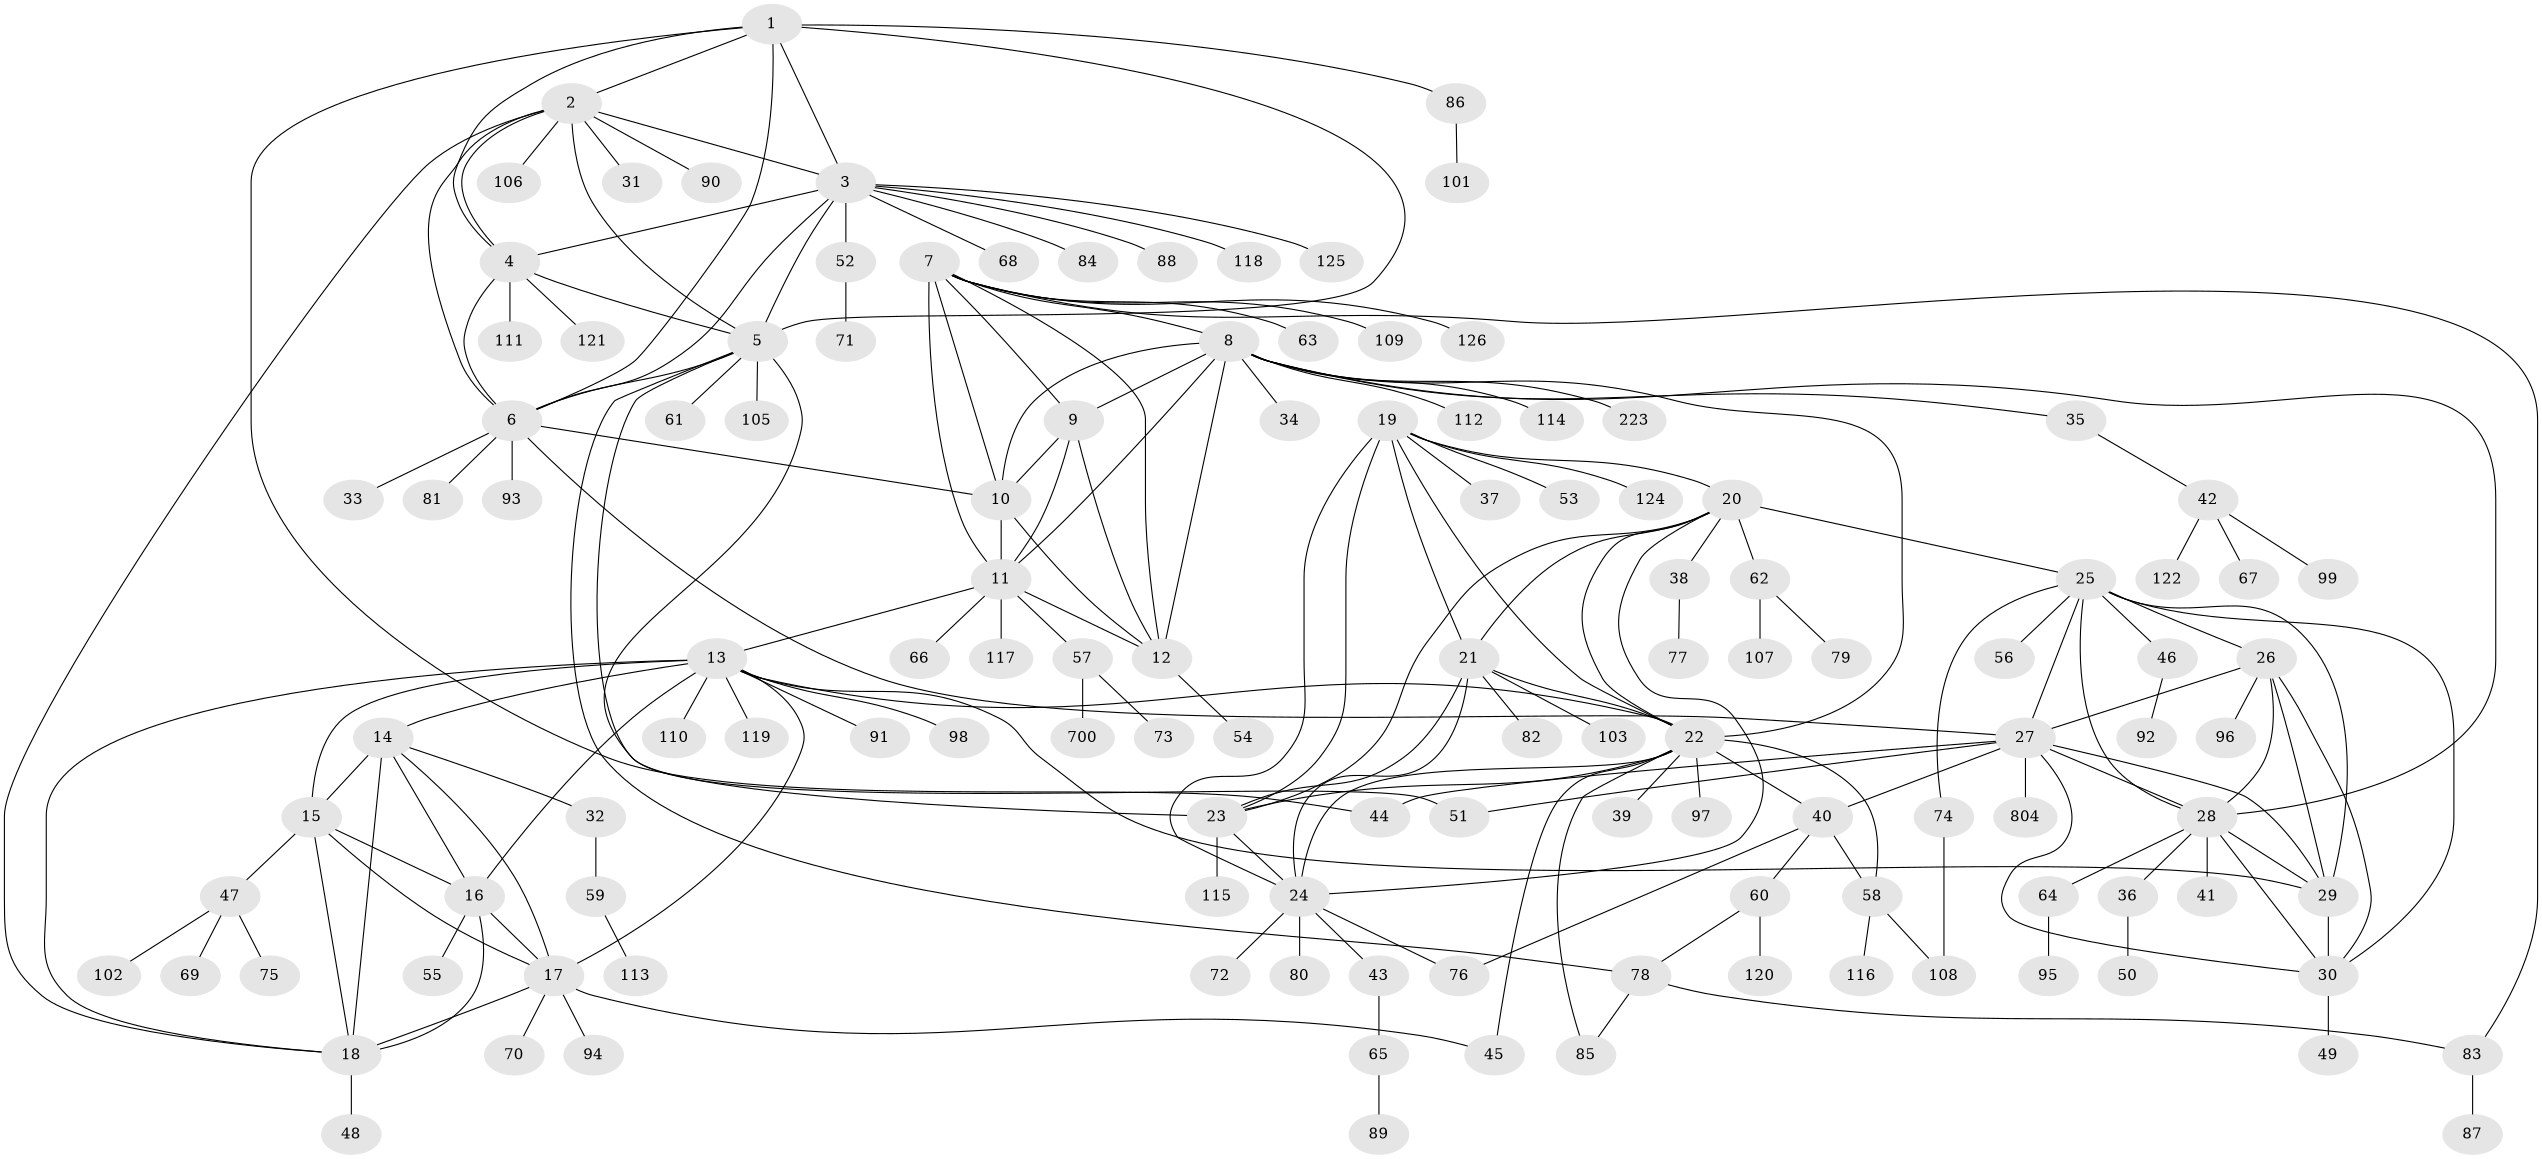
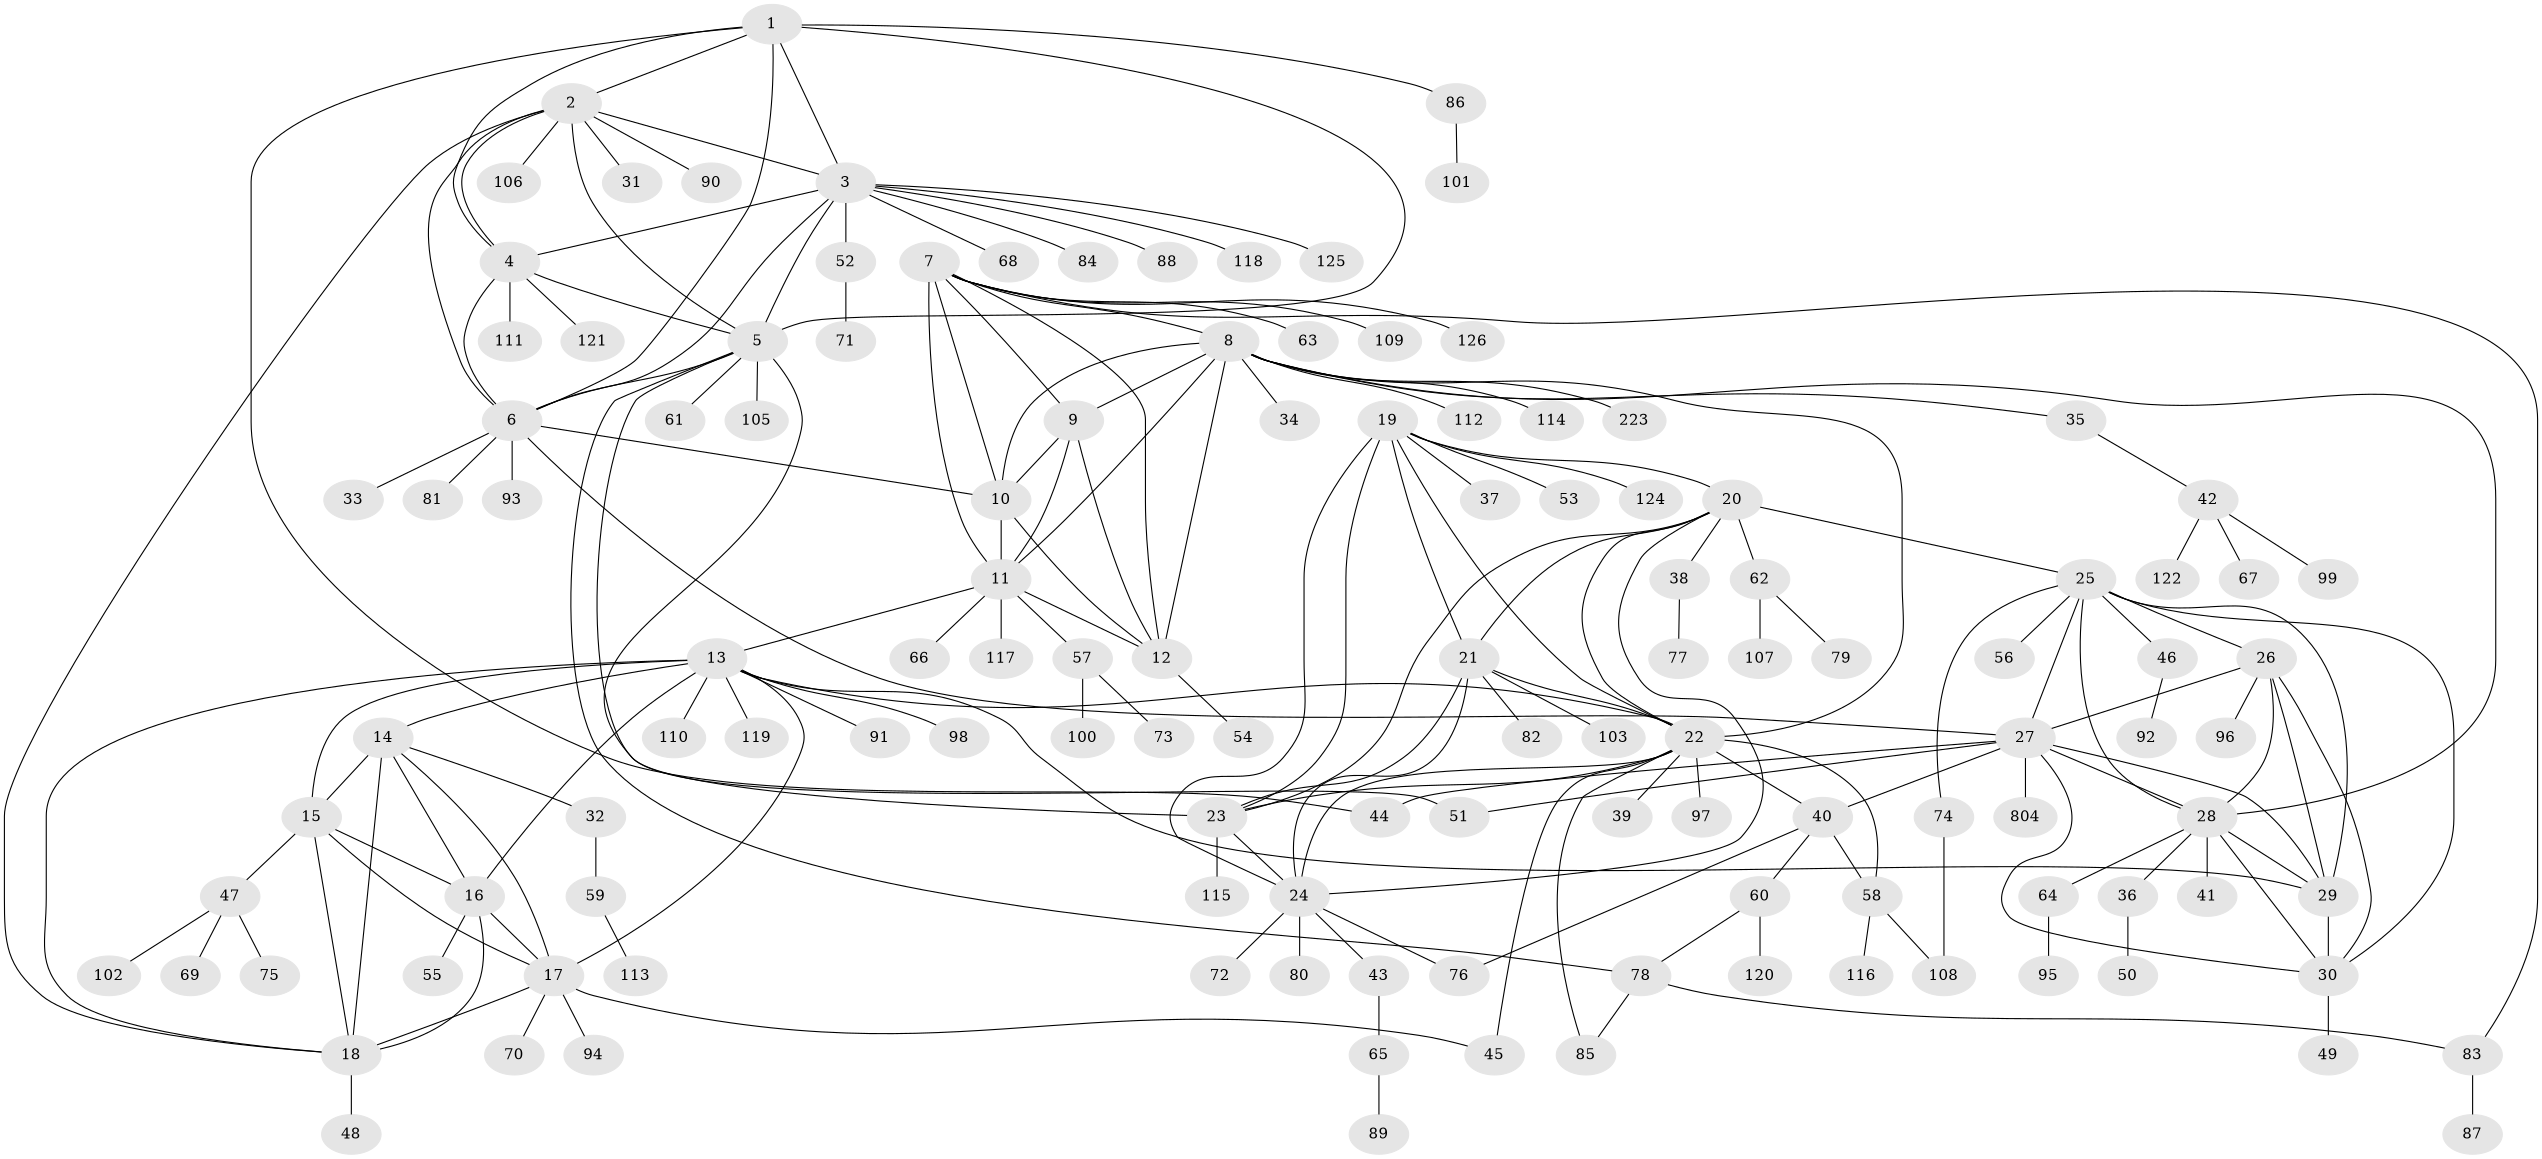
(1083, 738) -> (1083, 738)
